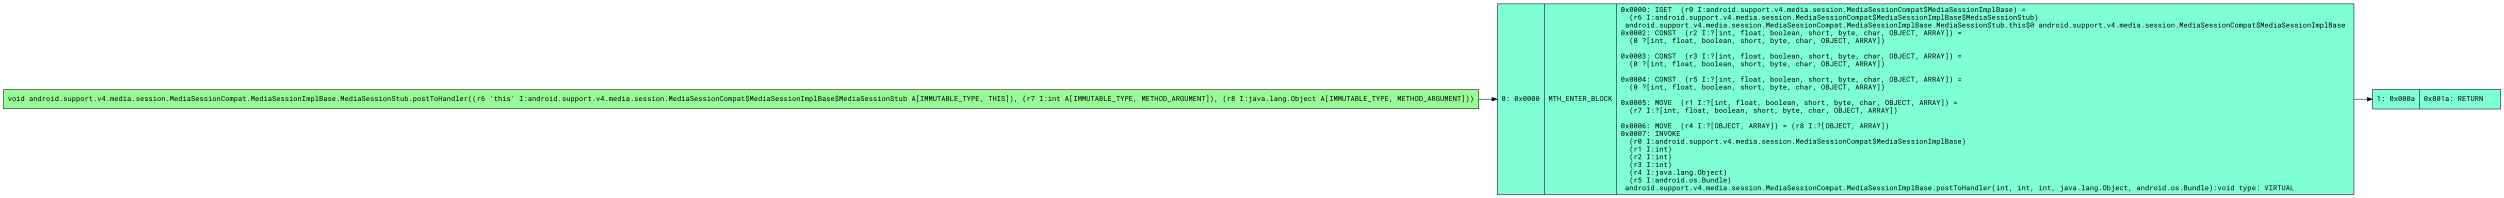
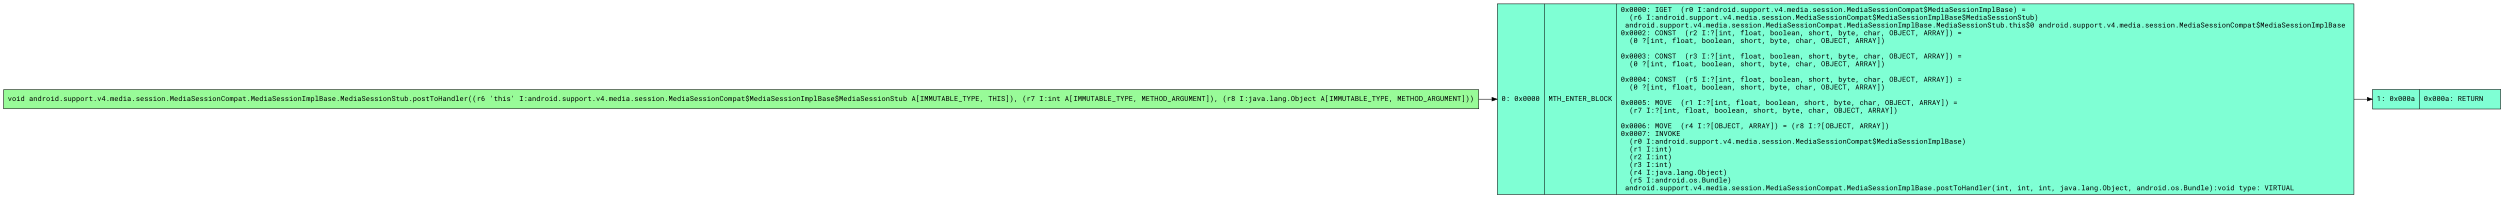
(2460, 99) -> (2460, 99)
